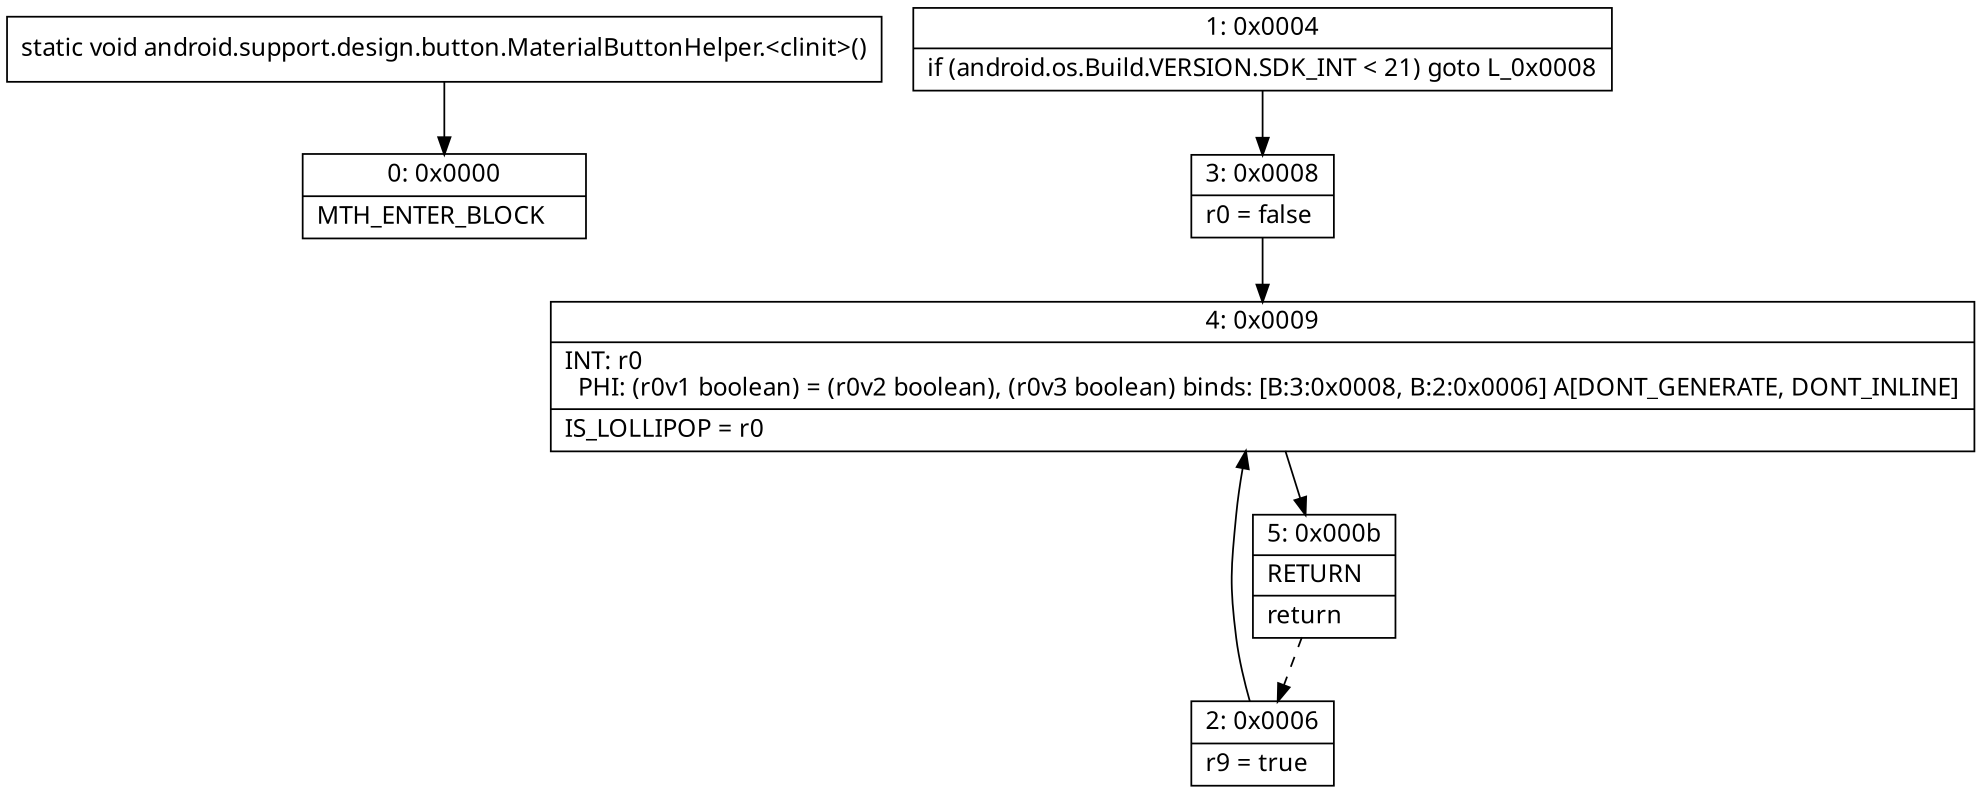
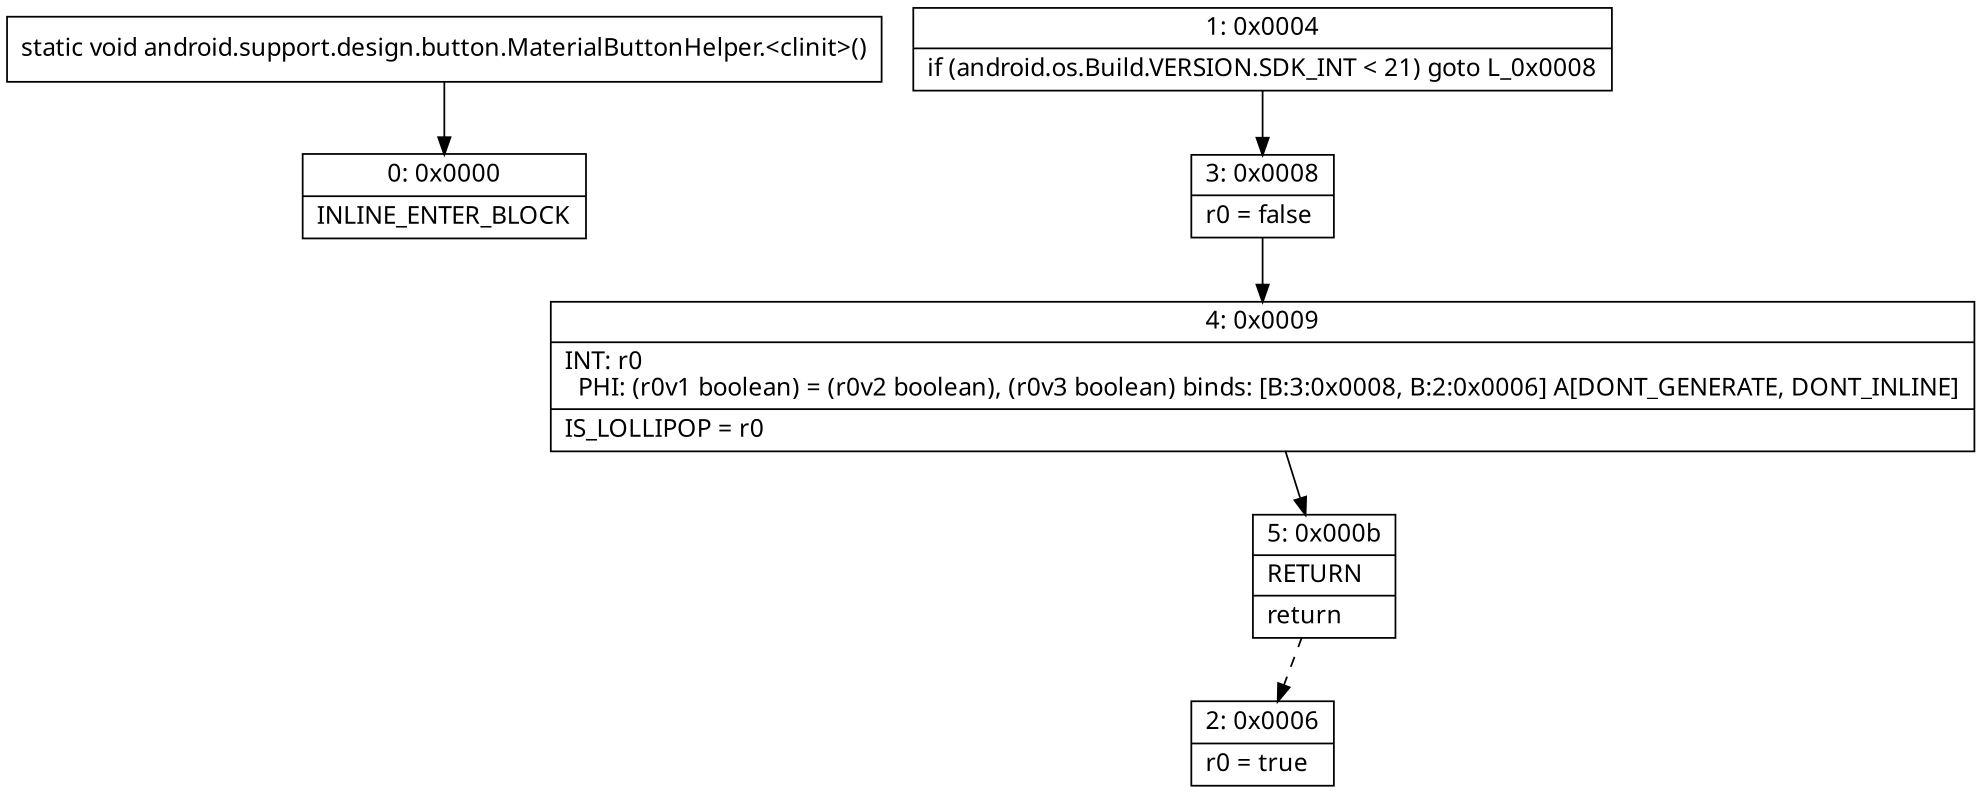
(431, 216) -> (444, 216)
(1232, 586) -> none
(1257, 764) -> (1257, 764)
